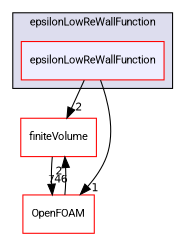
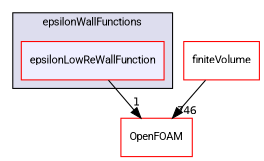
(93, 23) -> (93, 23)
(77, 95) -> none
(66, 181) -> none
